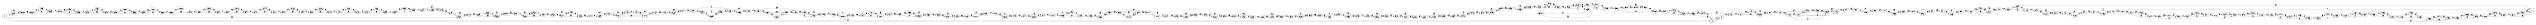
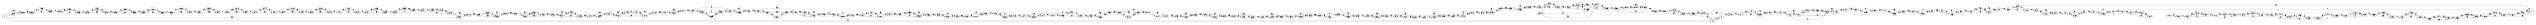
(432, 8) -> (436, 13)
none -> (185, 10)
(2160, 17) -> none
(2410, 21) -> (2425, 18)
